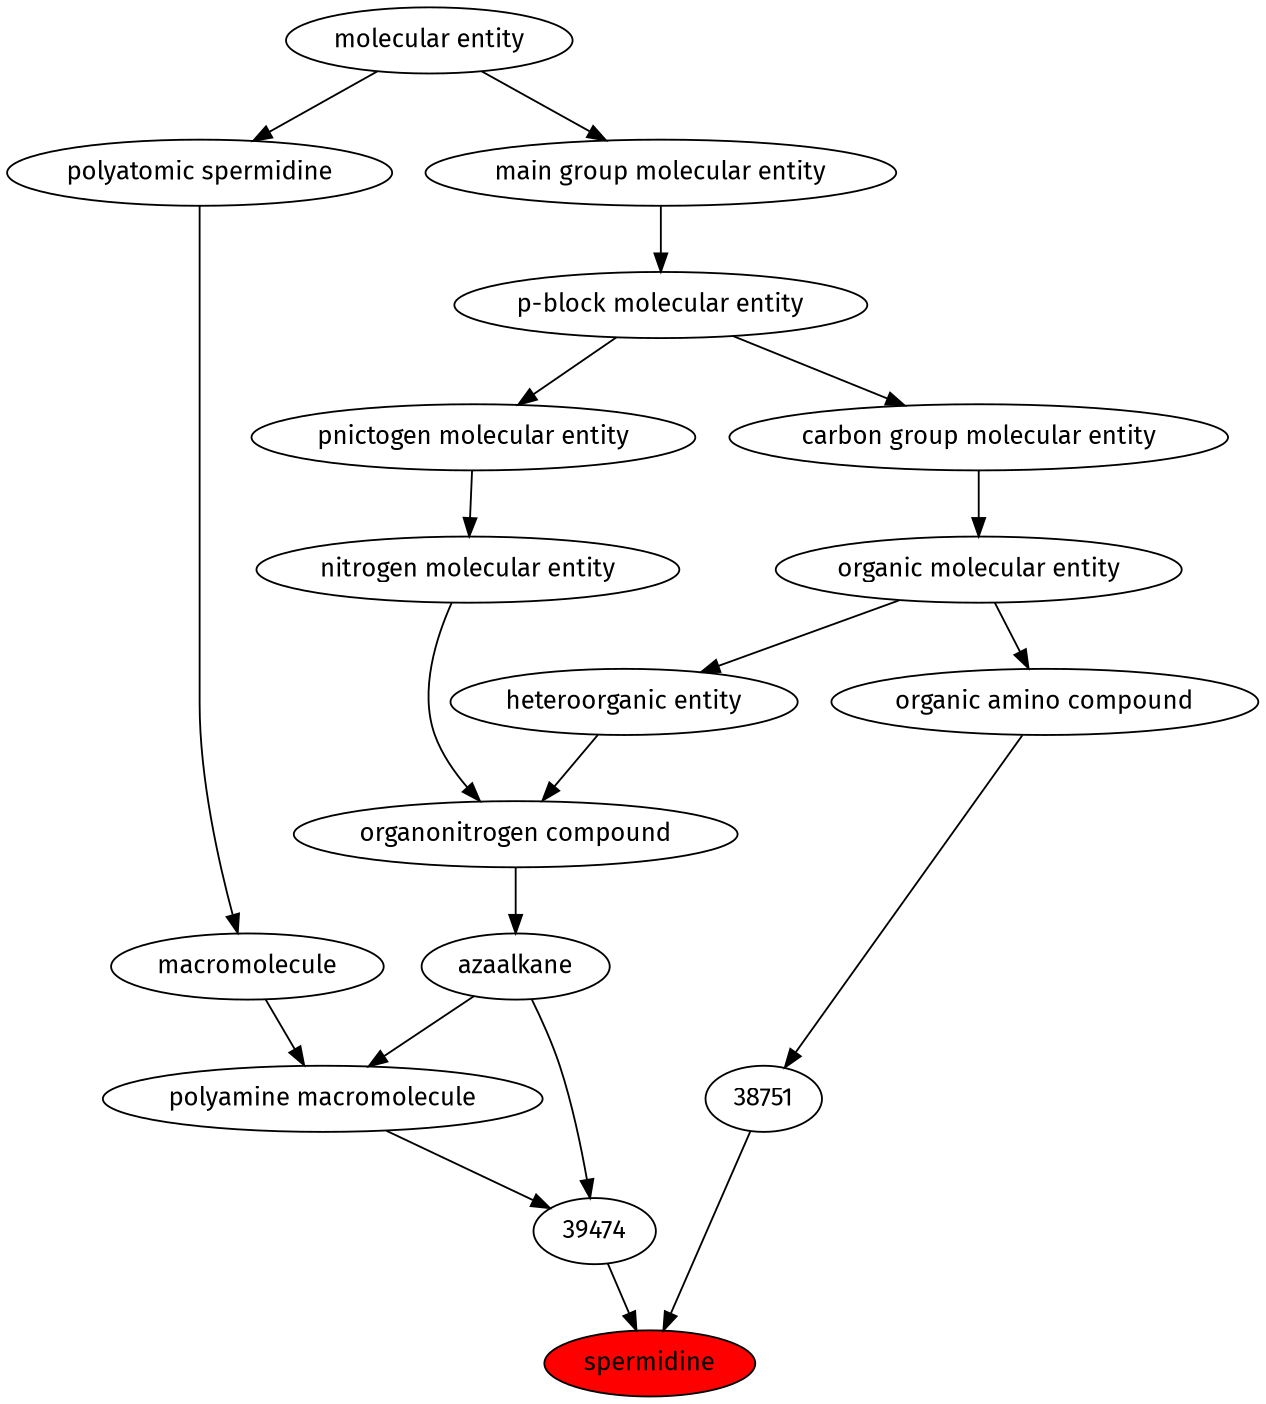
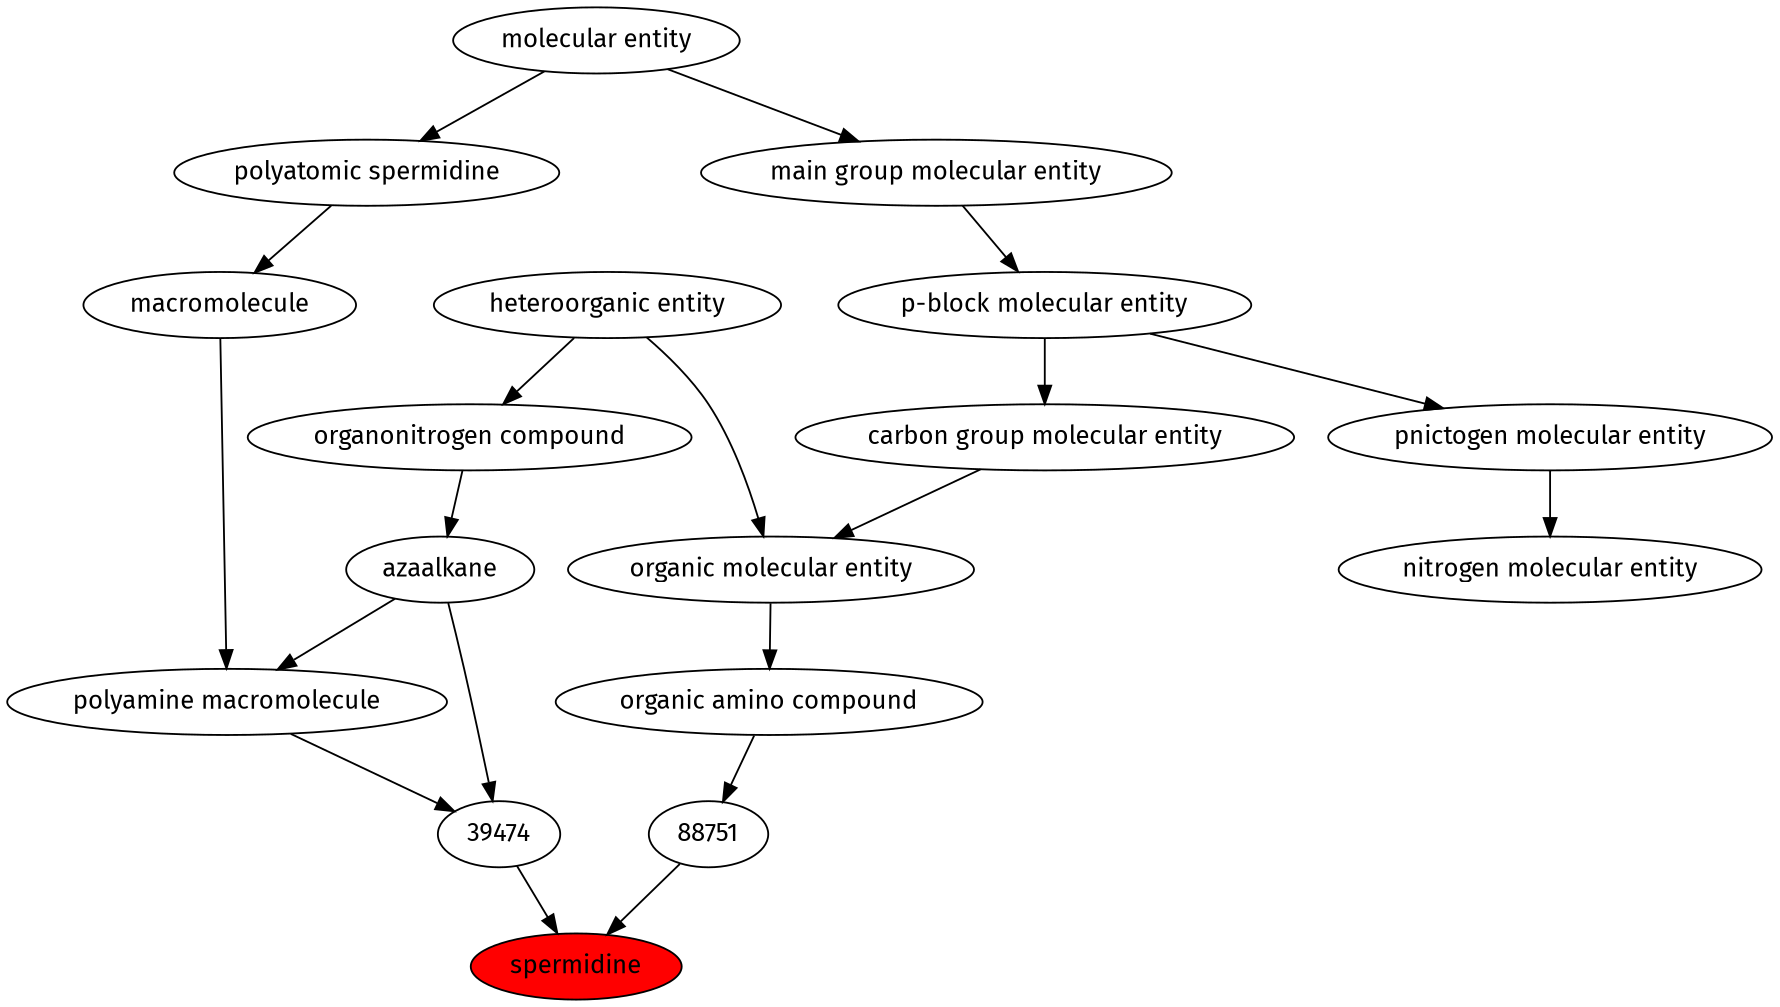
(809, 633) -> (717, 418)
(429, 699) -> none
(764, 1099) -> (709, 834)
